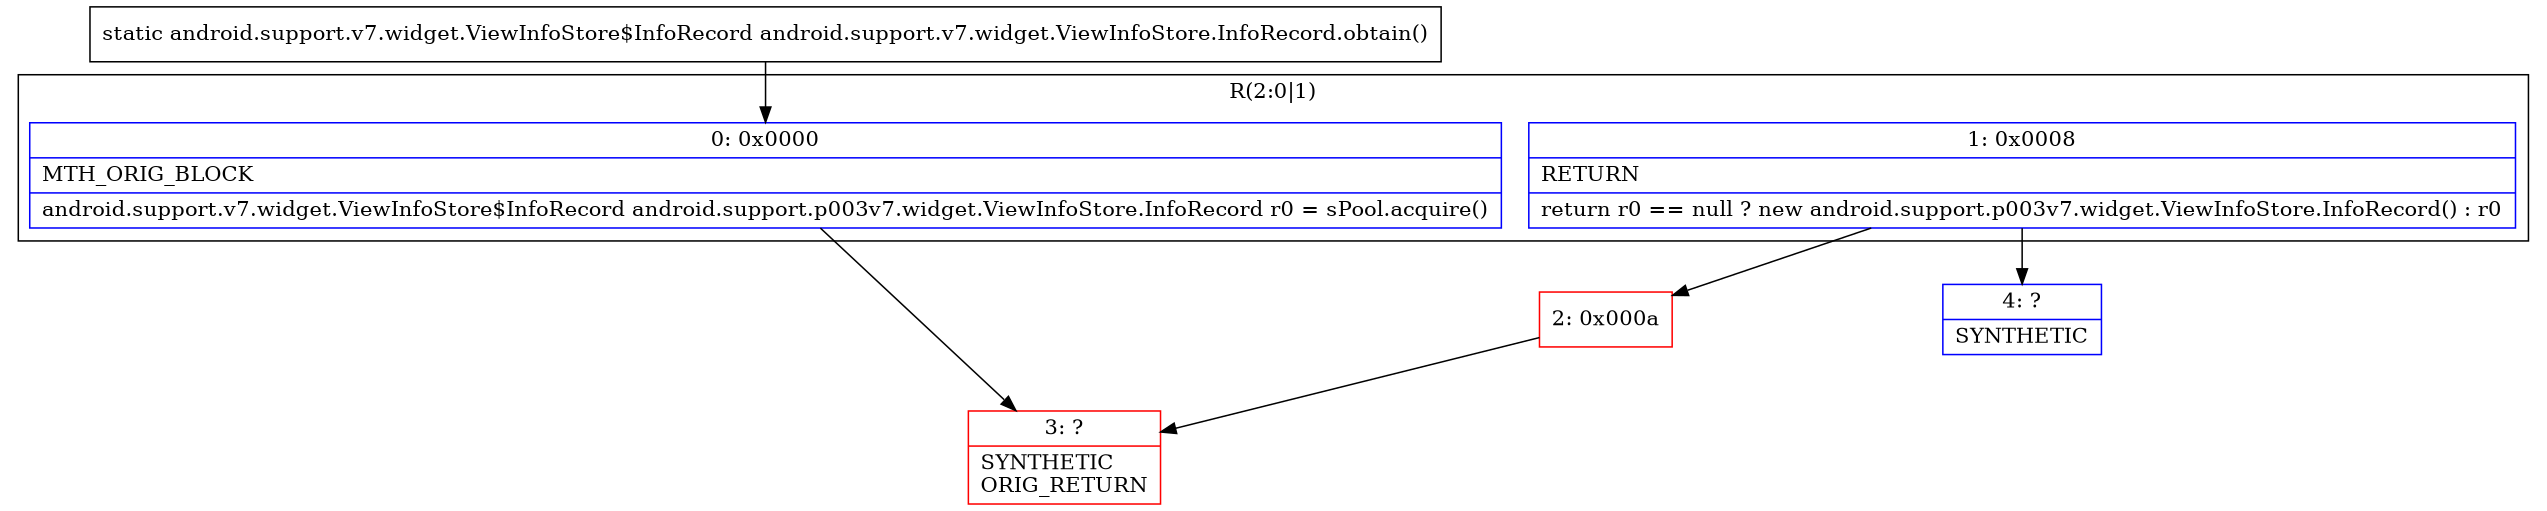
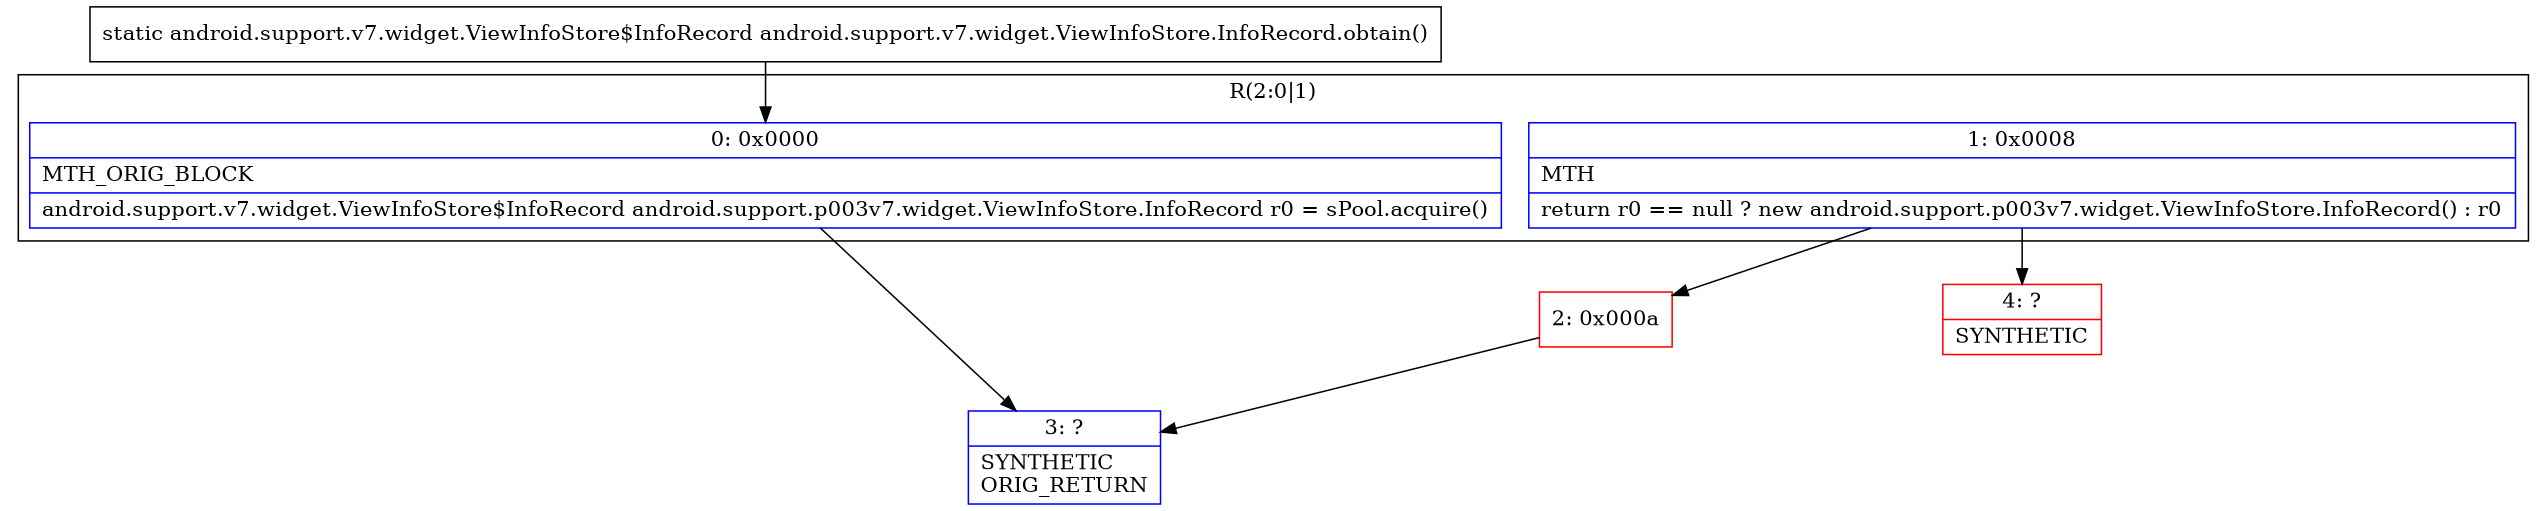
(1591, 175) -> (1568, 175)
(2022, 319) -> (2022, 319)
(1064, 458) -> (1064, 458)
